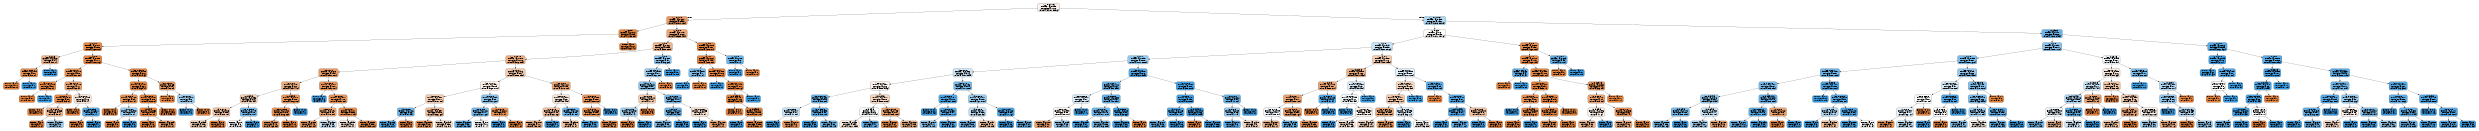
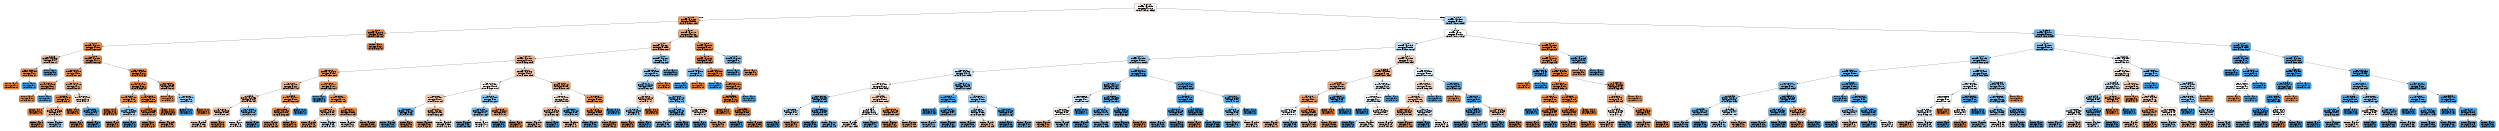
none -> (1309, 124)
